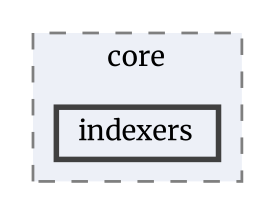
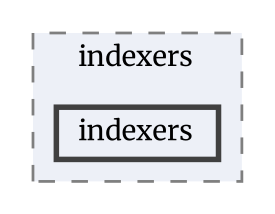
(137, 59) -> (137, 59)
